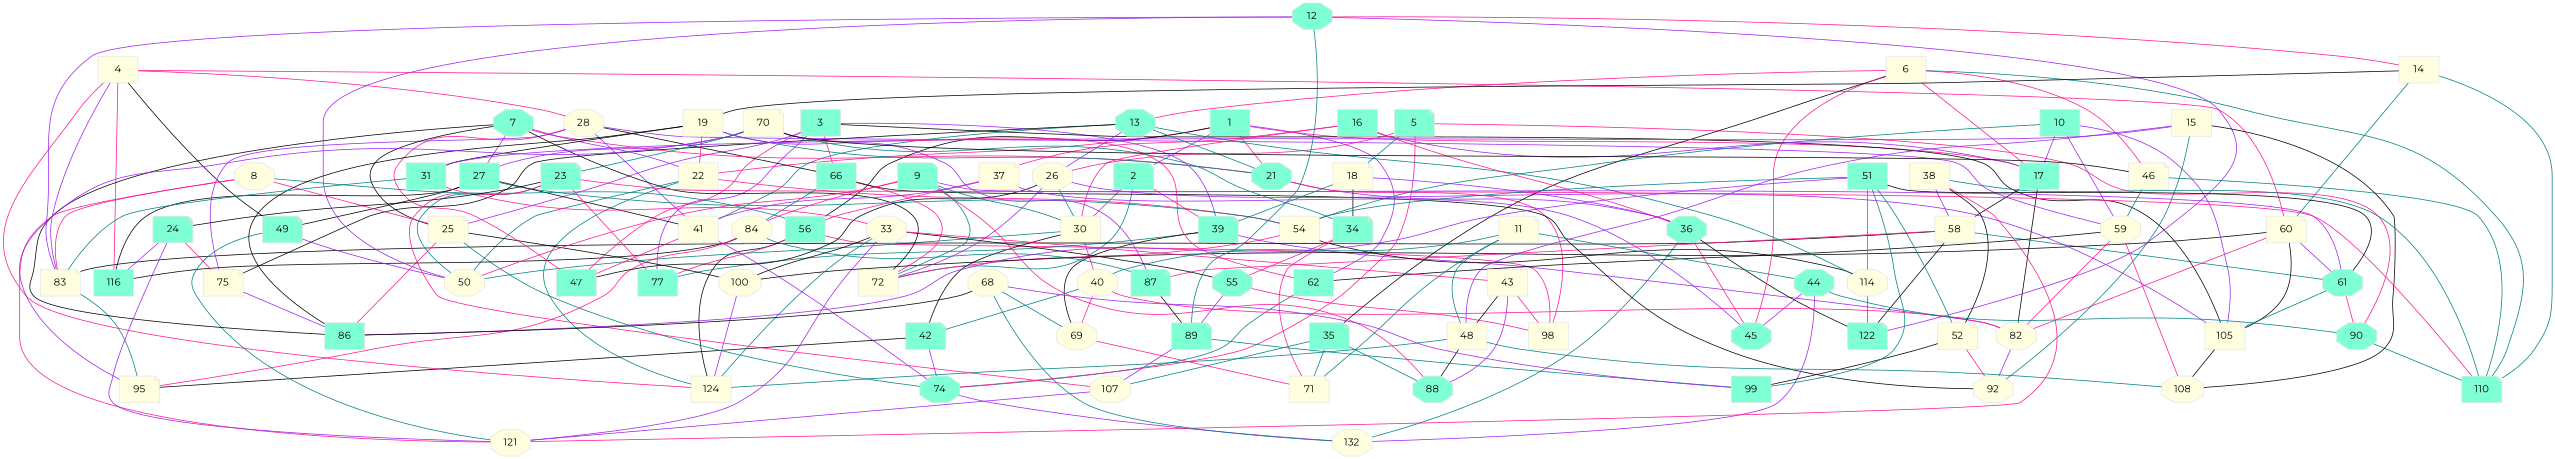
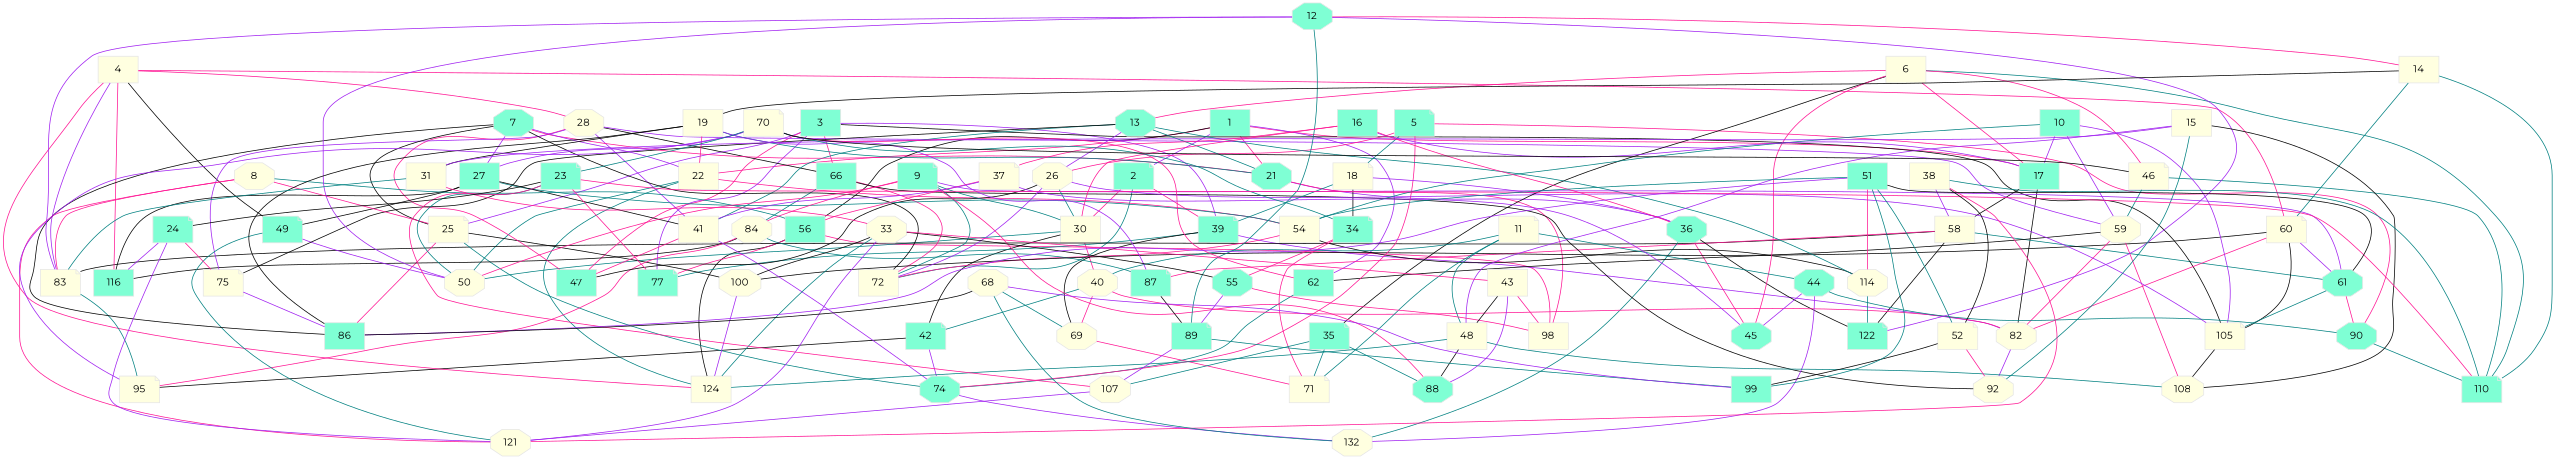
(426, 176) -> (426, 176)
